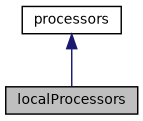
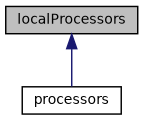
(72, 68) -> (72, 68)
